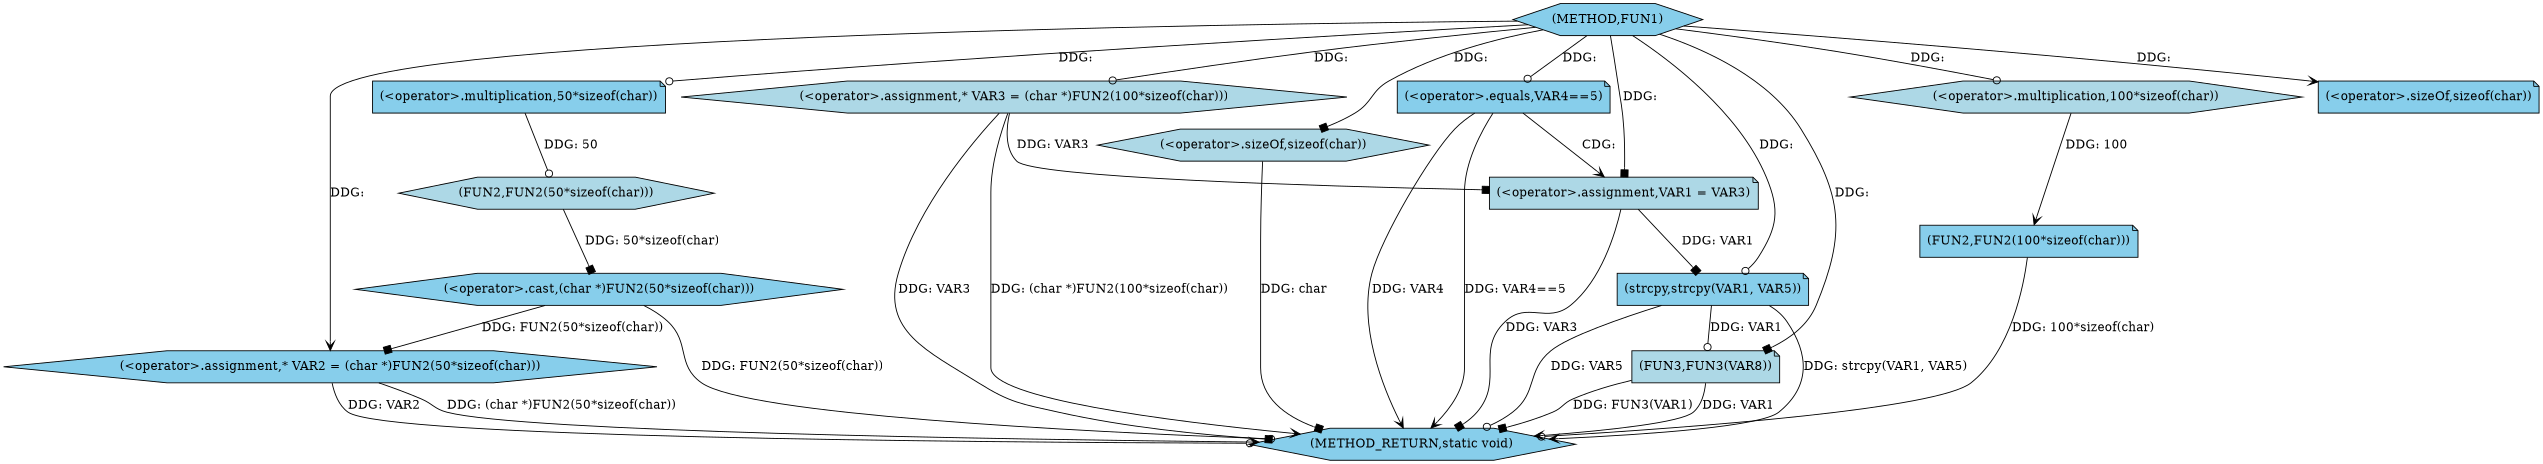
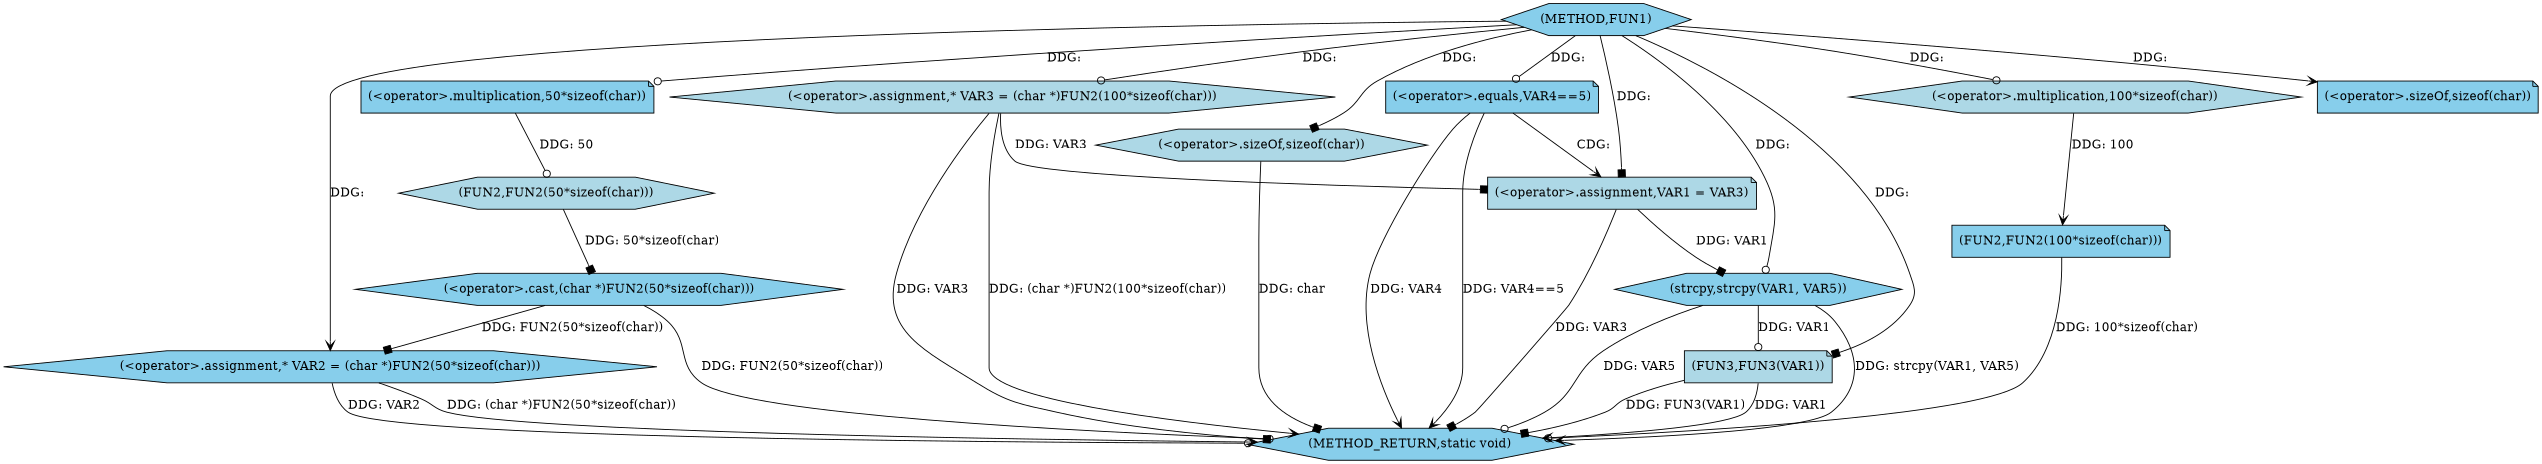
(1713, 289) -> (1758, 289)
(1706, 367) -> (1758, 367)
